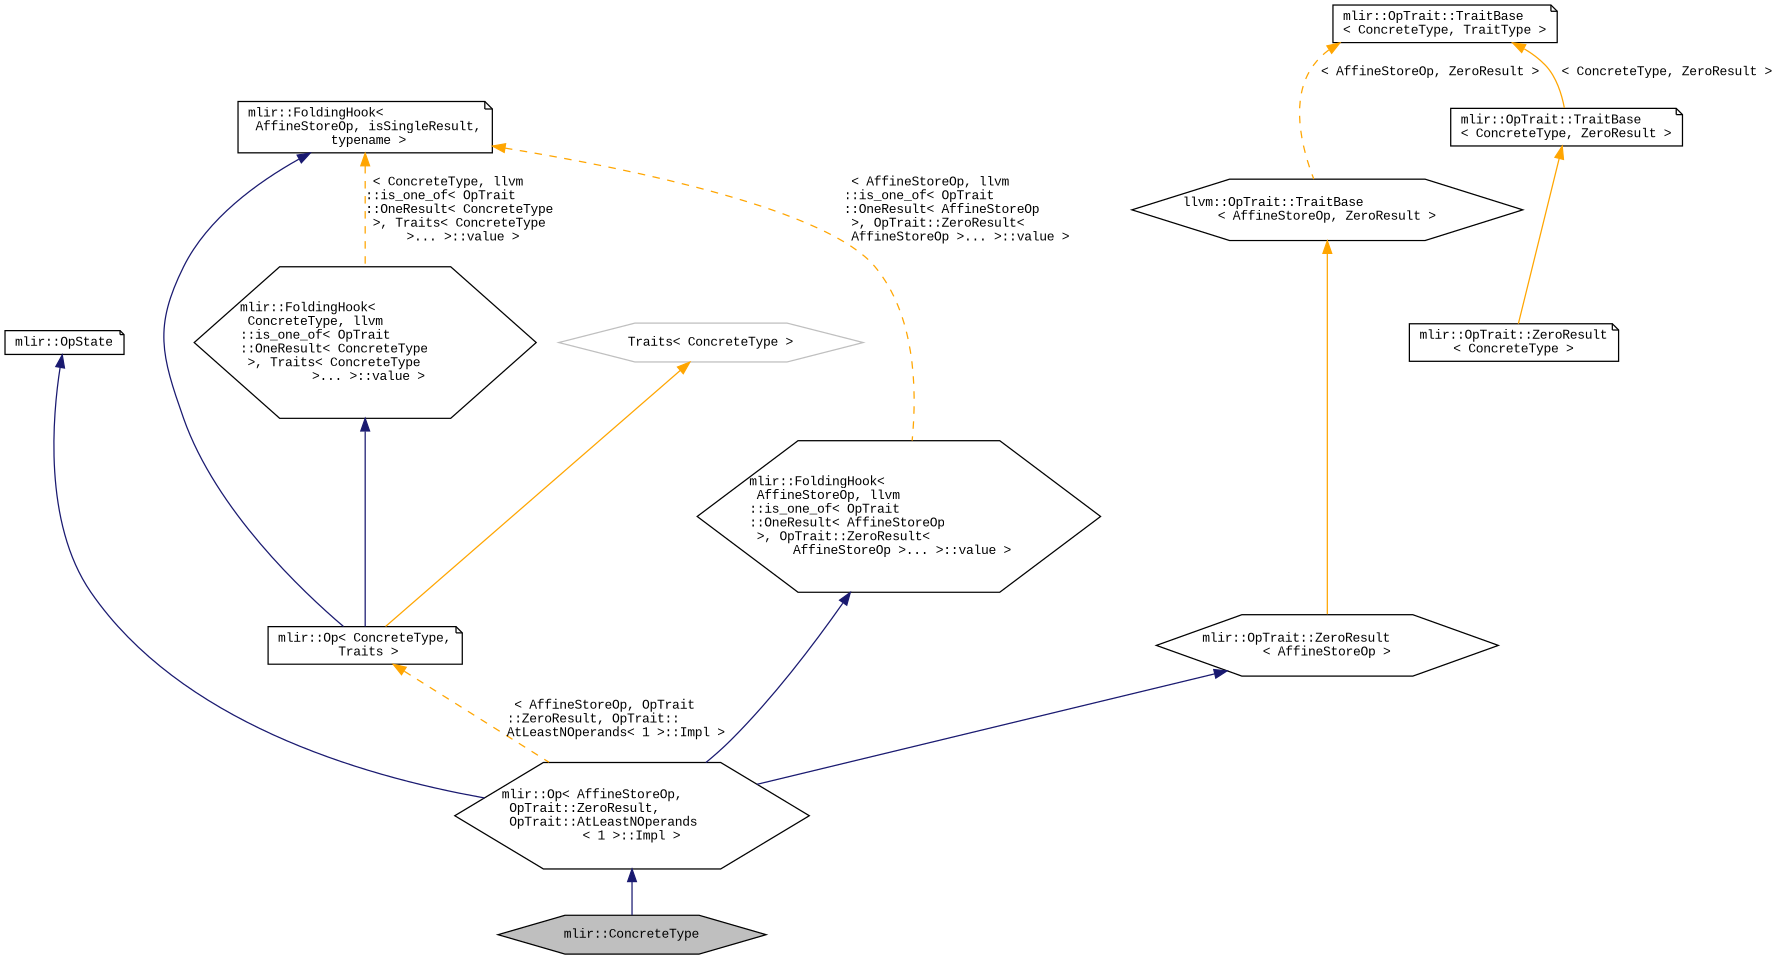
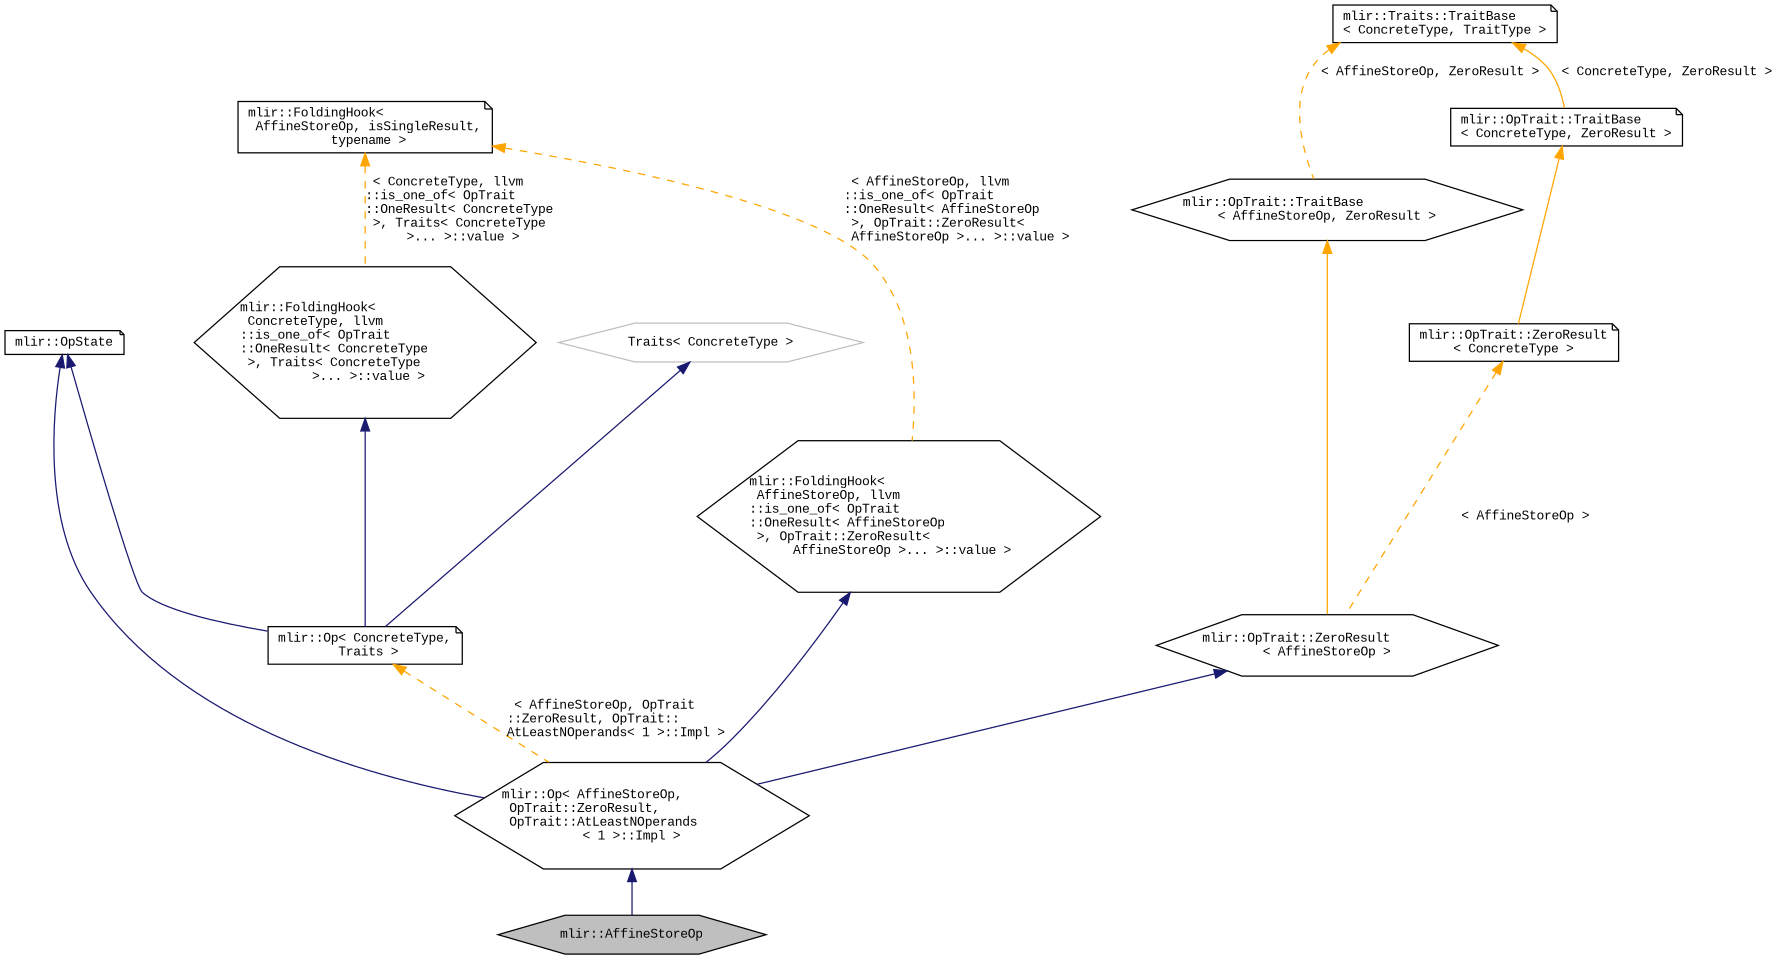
(1445, 24) -> (1445, 24)
(1327, 210) -> (1327, 210)
(175, 394) -> (124, 544)
none -> (1421, 493)
(533, 498) -> (533, 498)
(632, 935) -> (632, 935)
